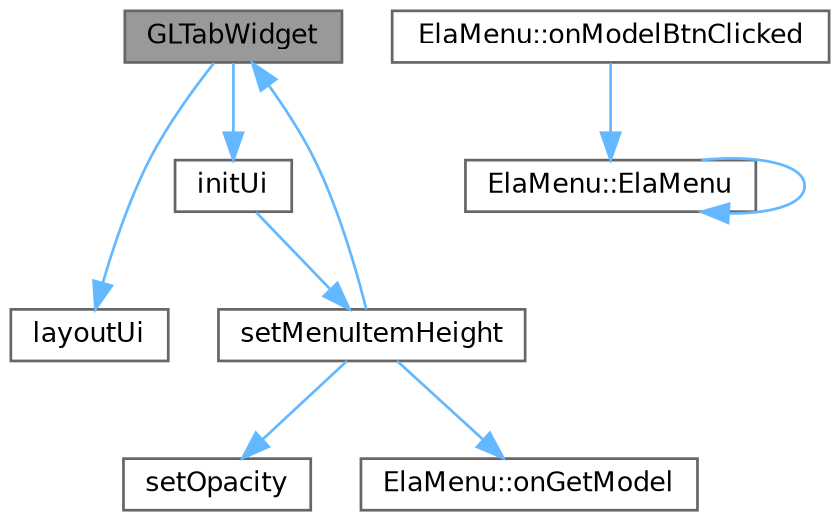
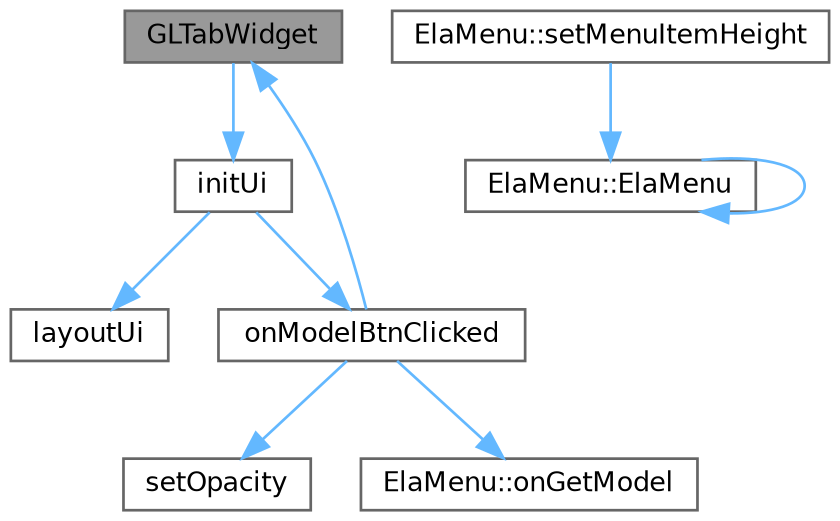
(611, 37) -> (611, 37)
(146, 167) -> (171, 251)
(372, 335) -> (372, 335)
